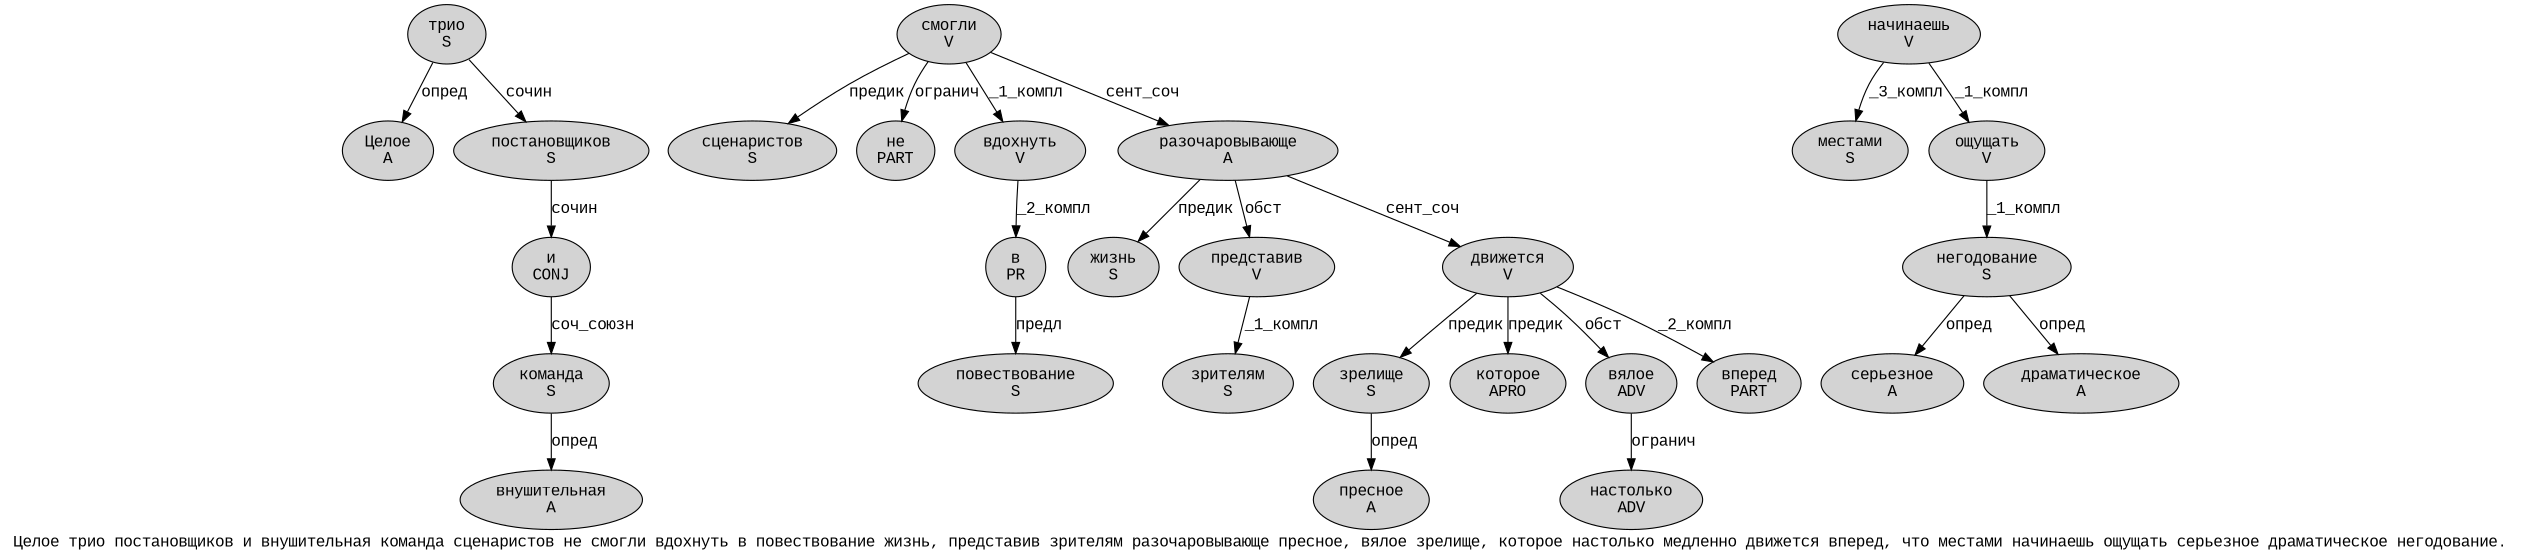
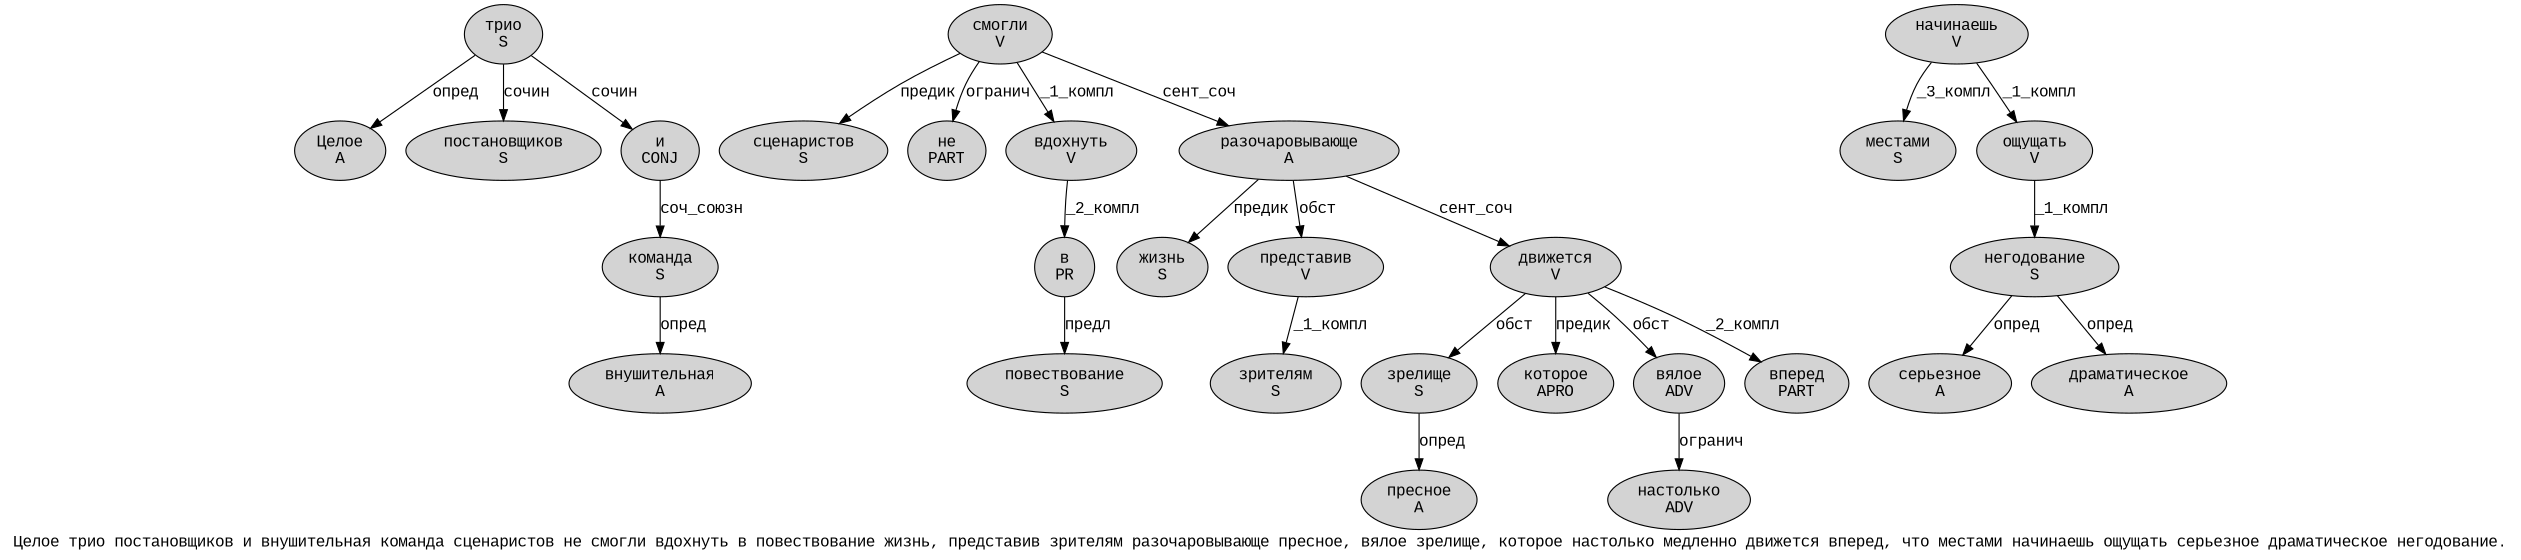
(551, 203) -> (577, 89)
(1476, 325) -> (1515, 325)
